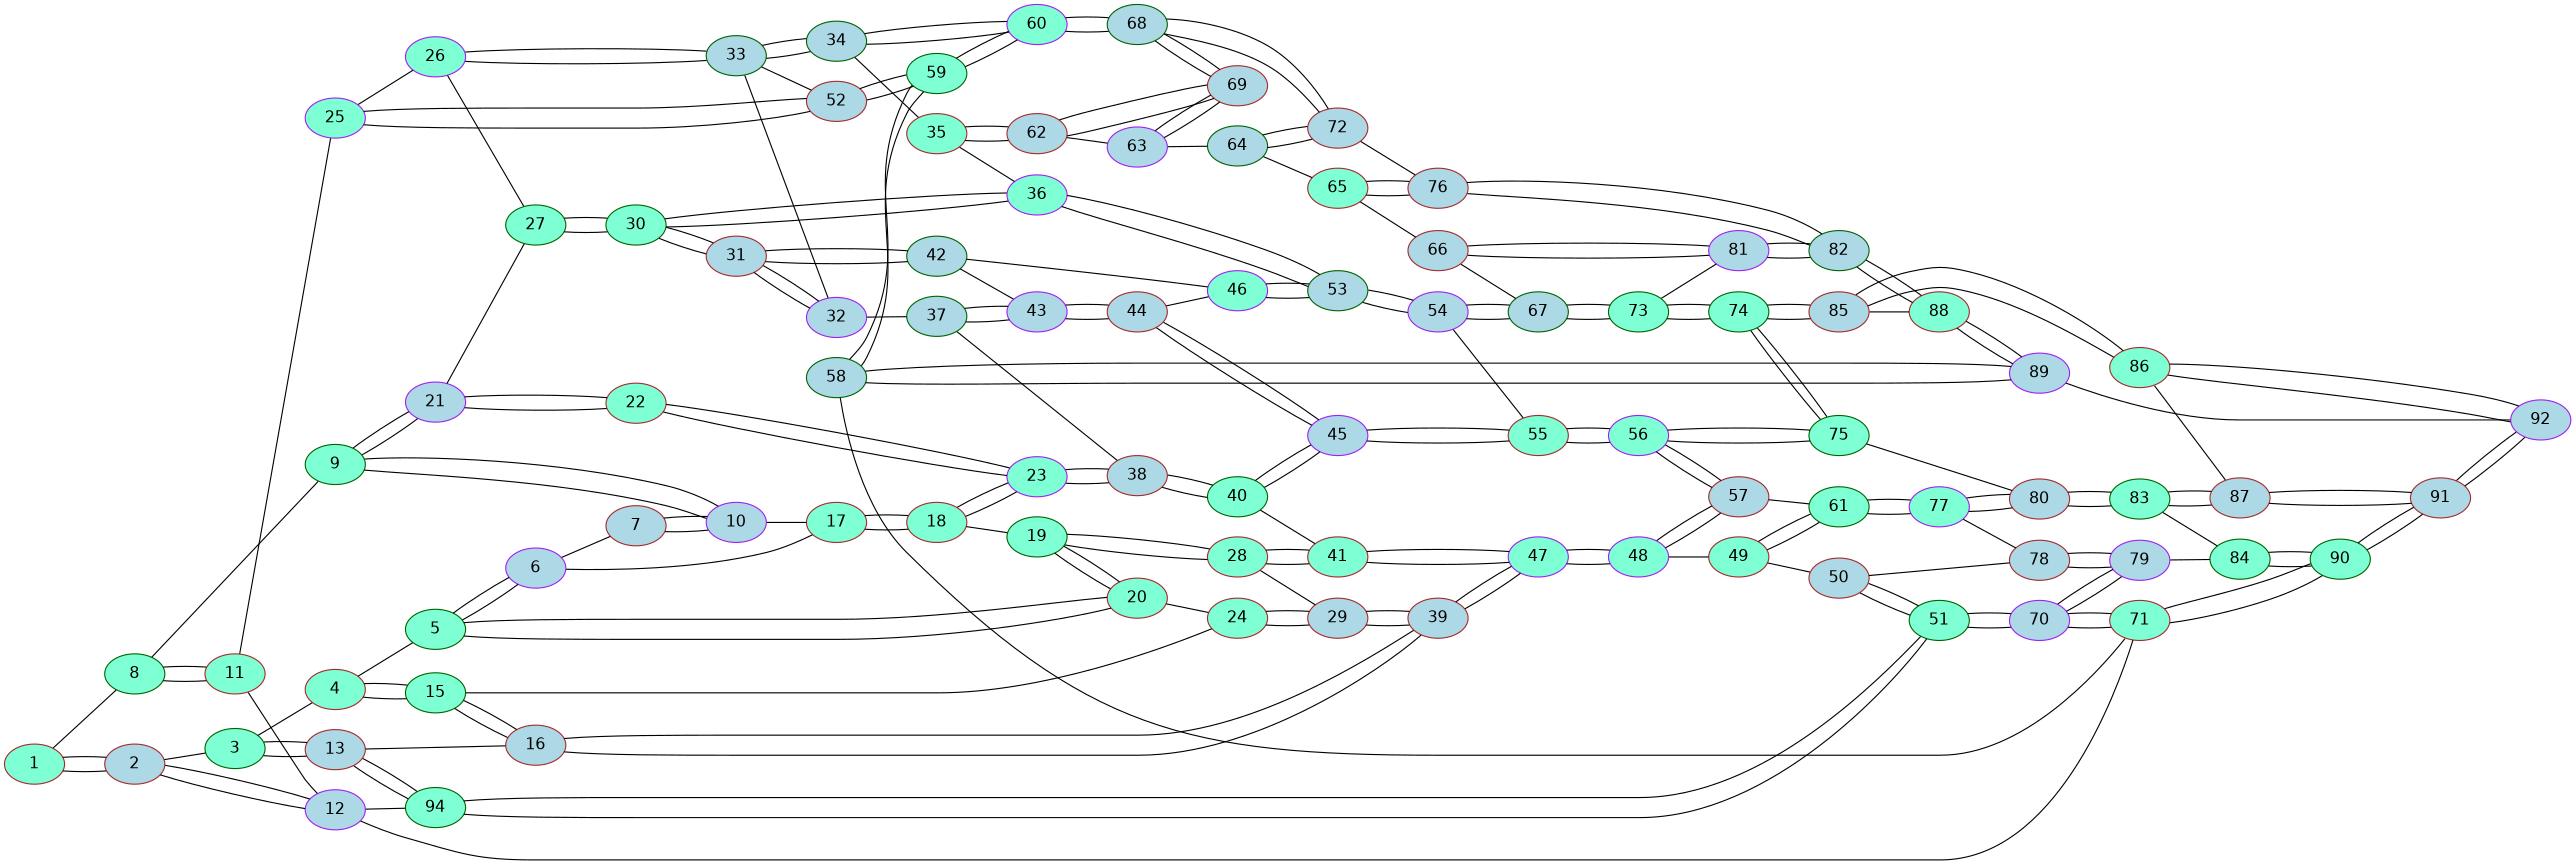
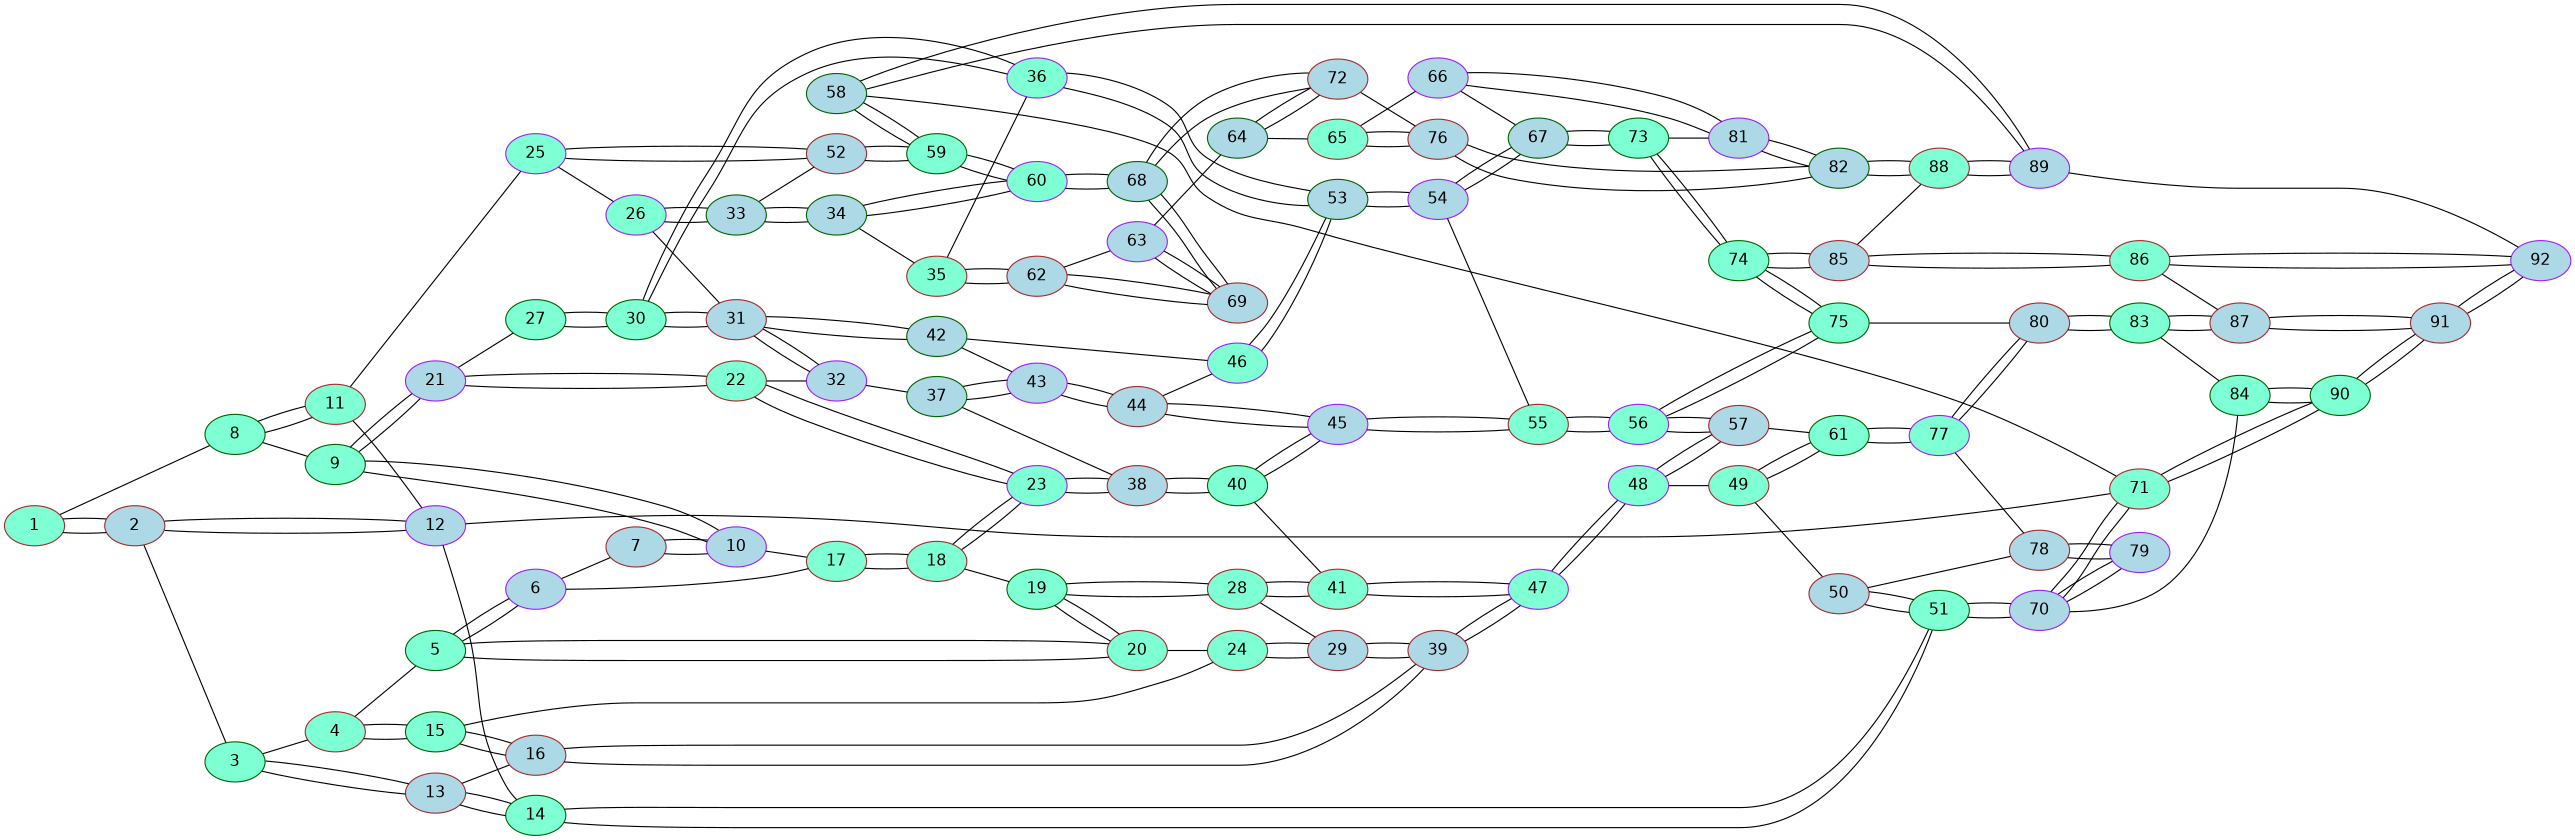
(486, 141) -> (686, 267)
(786, 187) -> (787, 381)
(1438, 251) -> (1438, 78)
(2190, 560) -> (2195, 553)
(436, 808) -> (536, 815)
